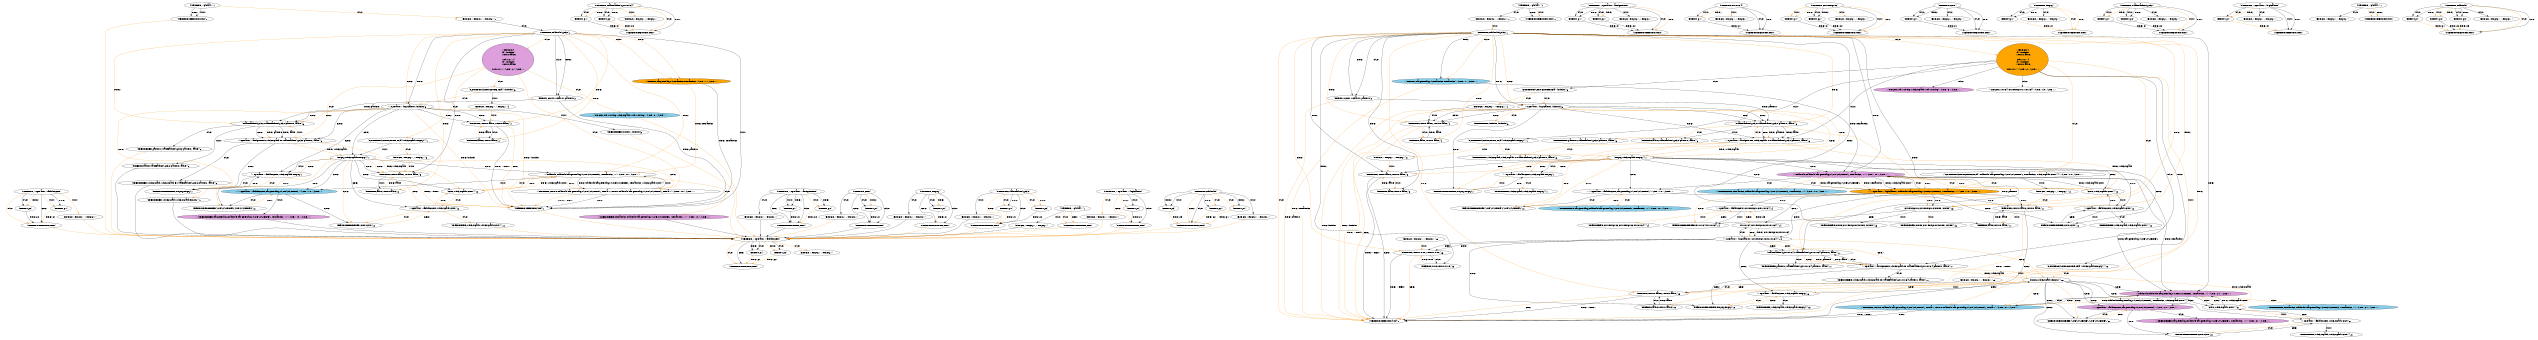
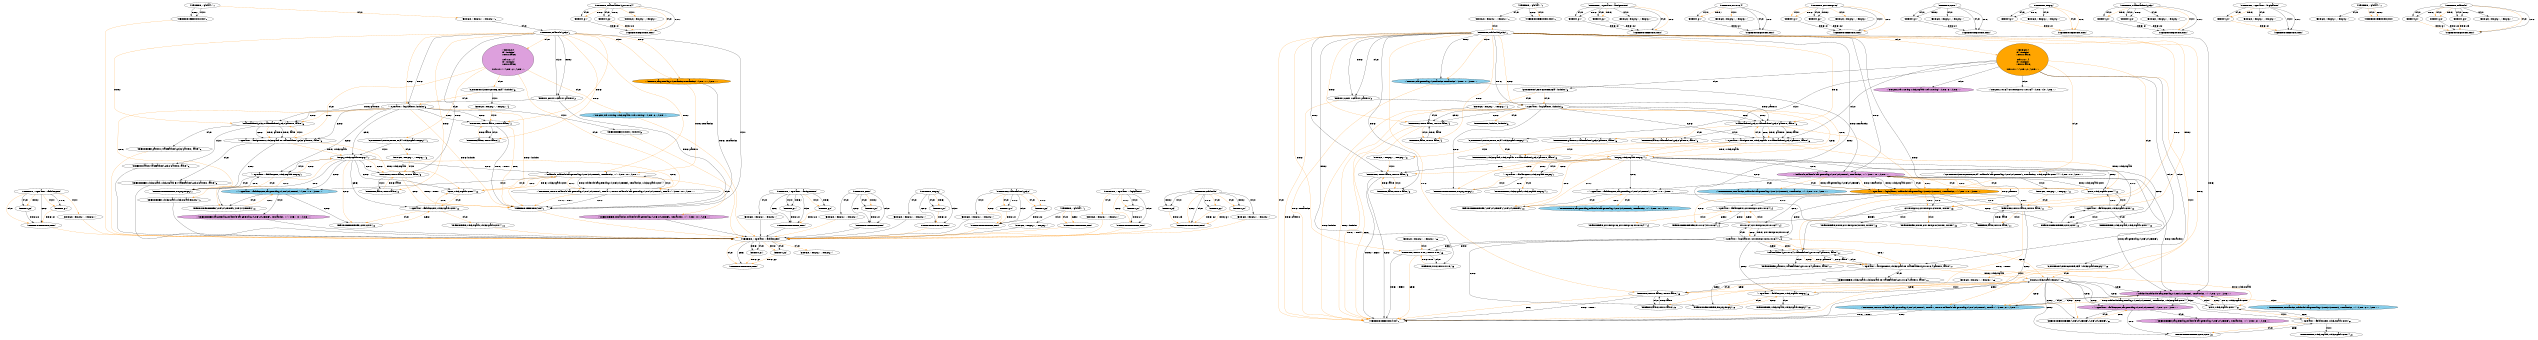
(1740, 217) -> (1740, 217)
(1760, 217) -> (1760, 217)
(1872, 217) -> (1872, 217)
